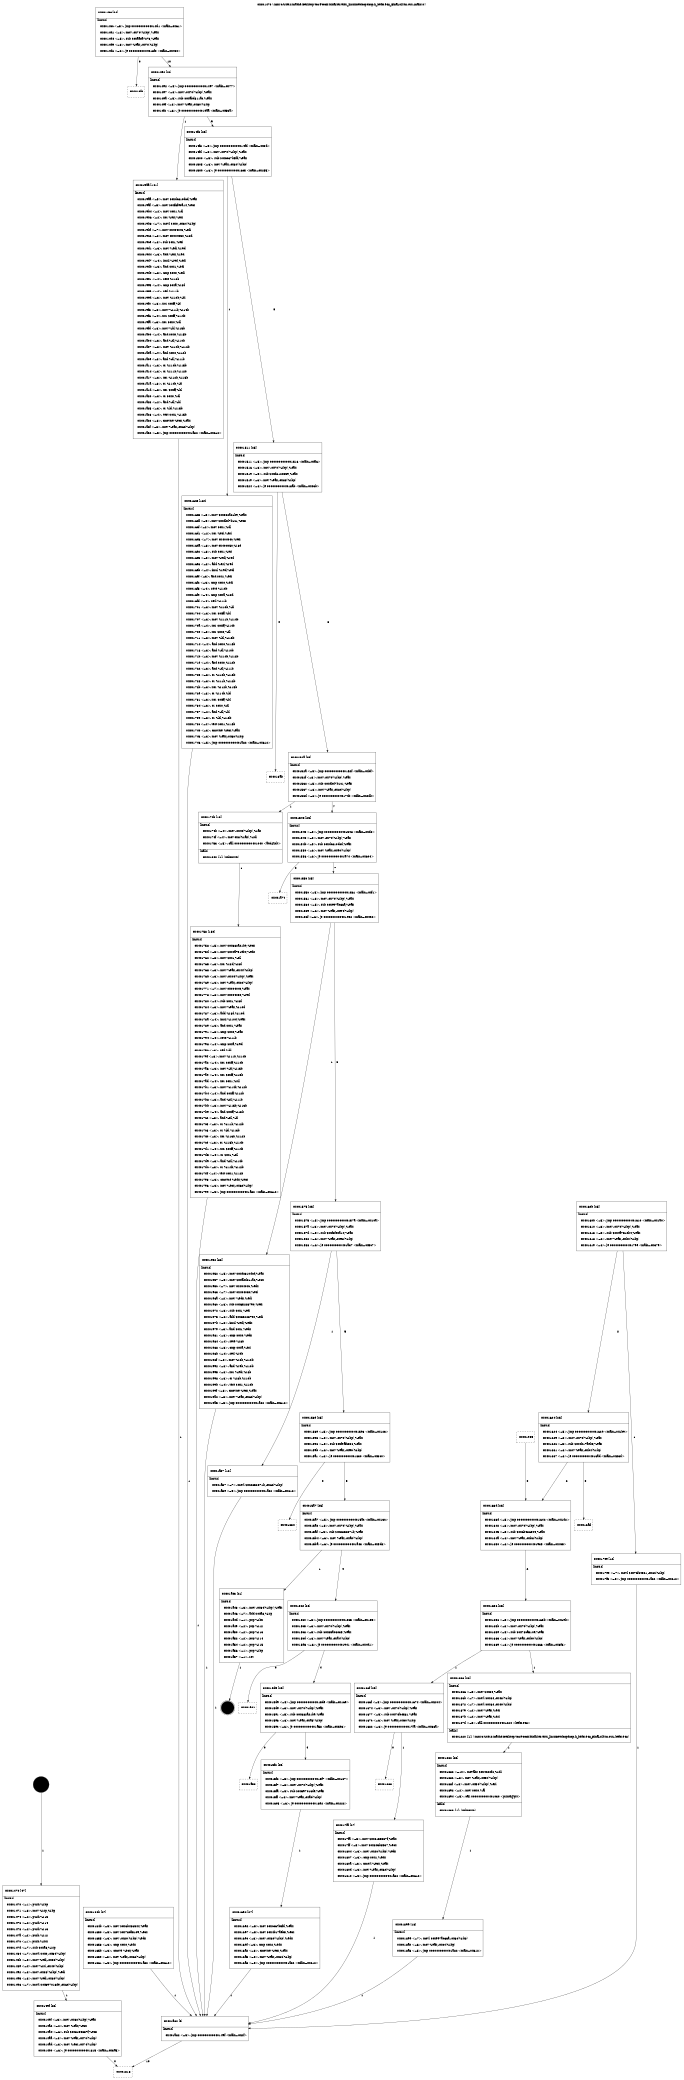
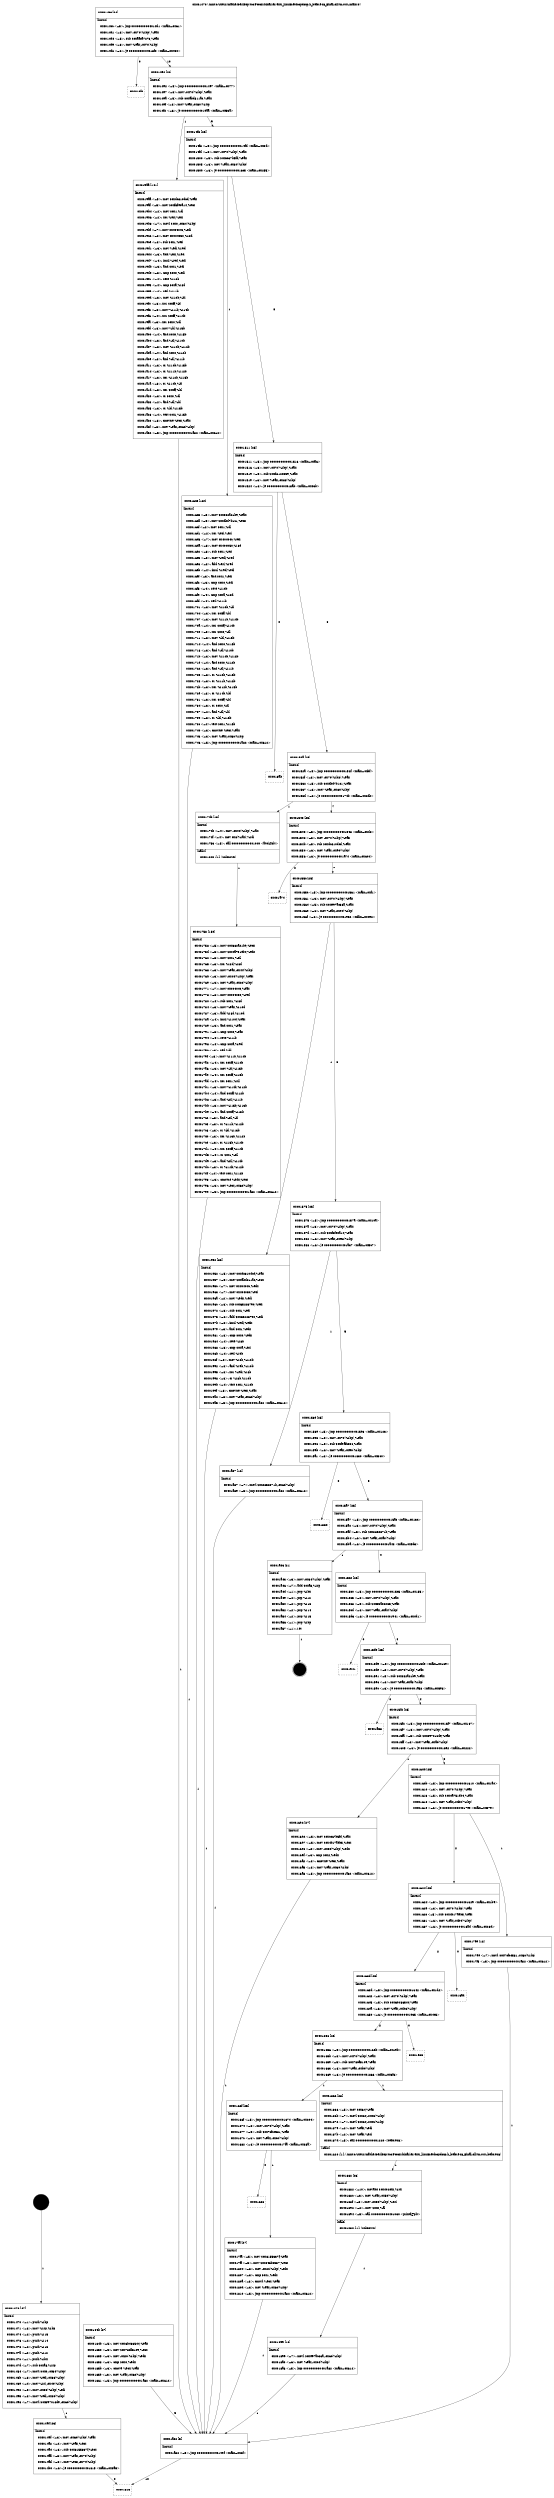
(526, 1471) -> (410, 2034)
none -> (442, 1758)
(175, 1996) -> (175, 2413)
